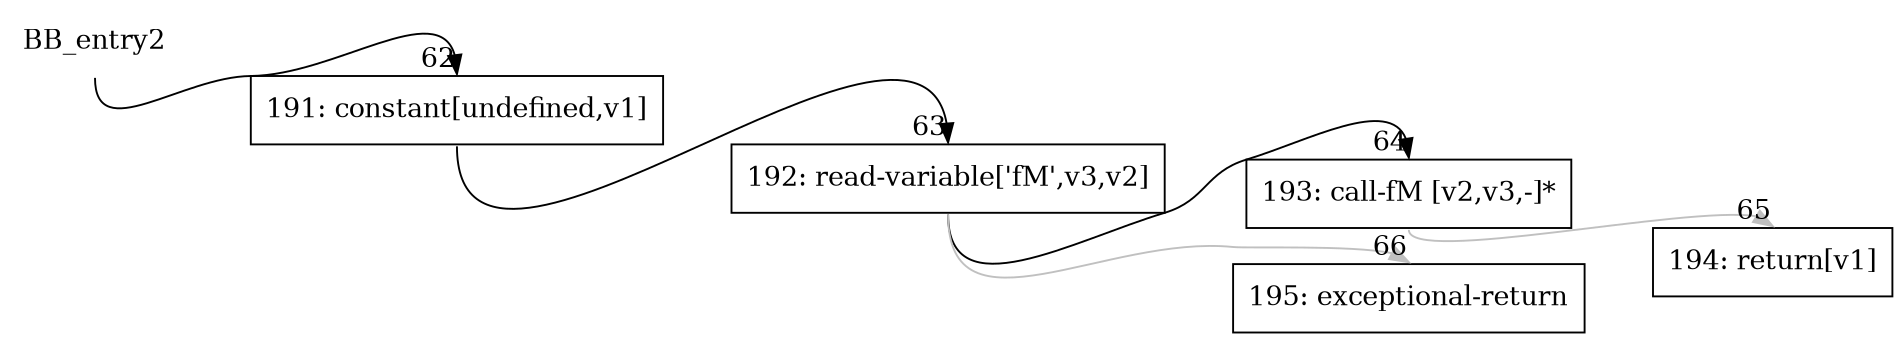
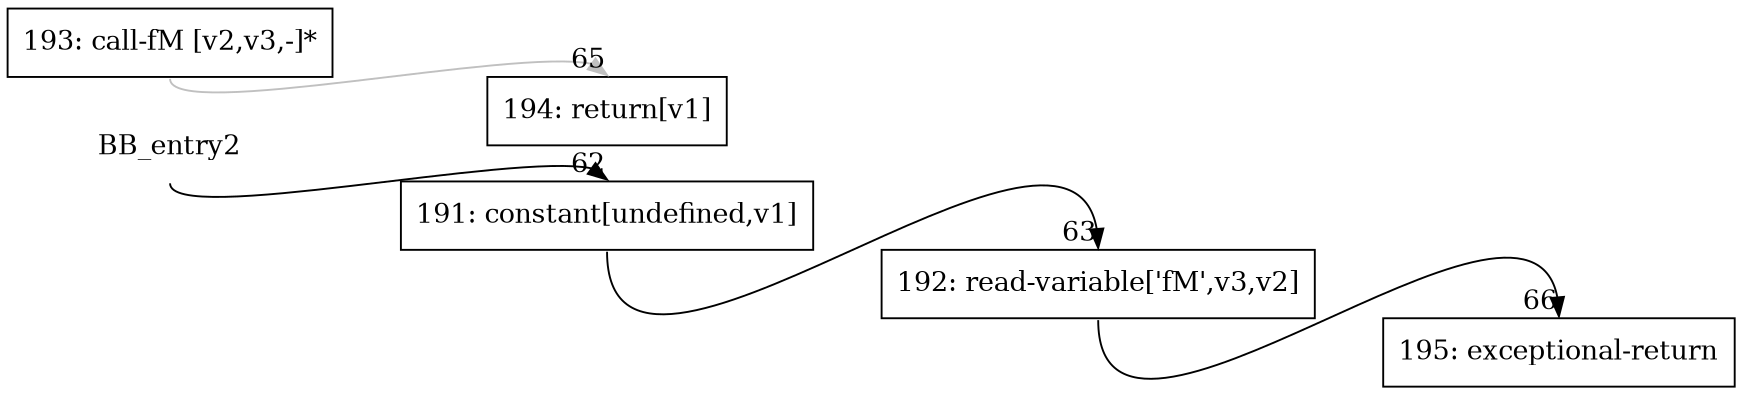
(1172, 210) -> none
(1149, 252) -> (1320, 322)
